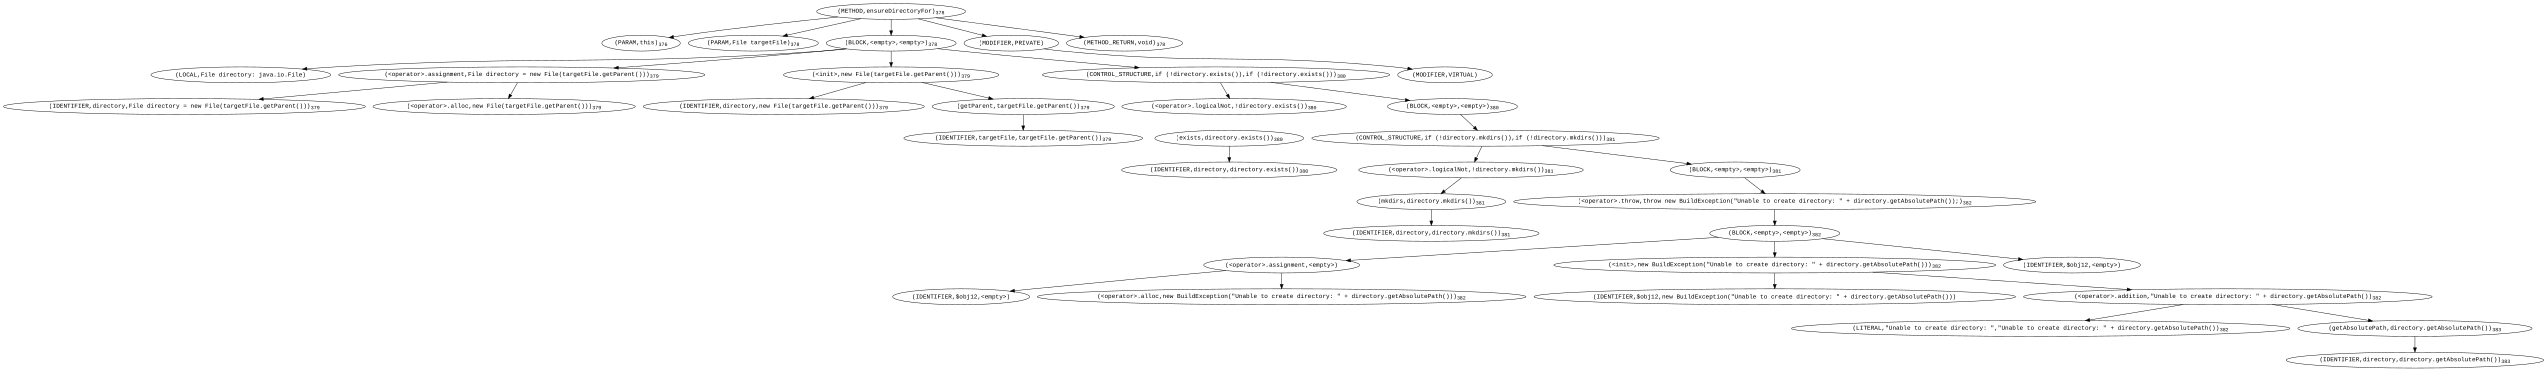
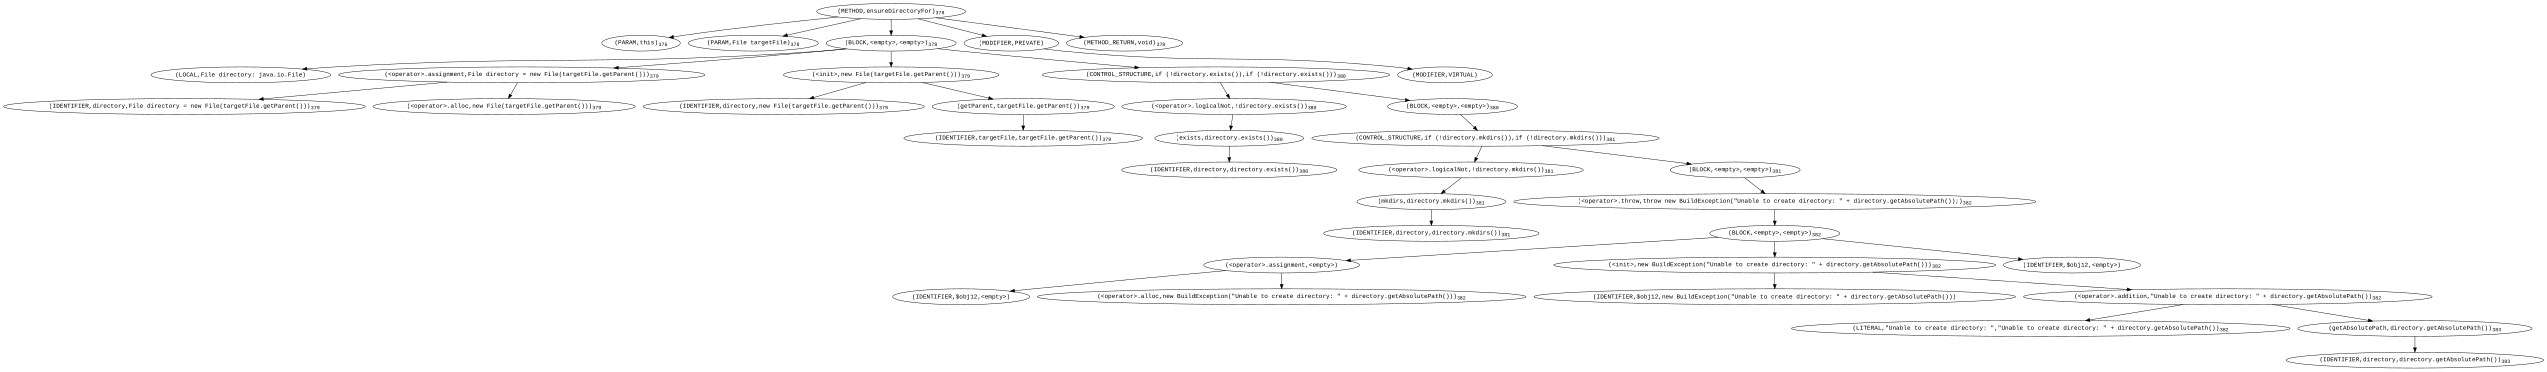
none -> (1232, 120)
